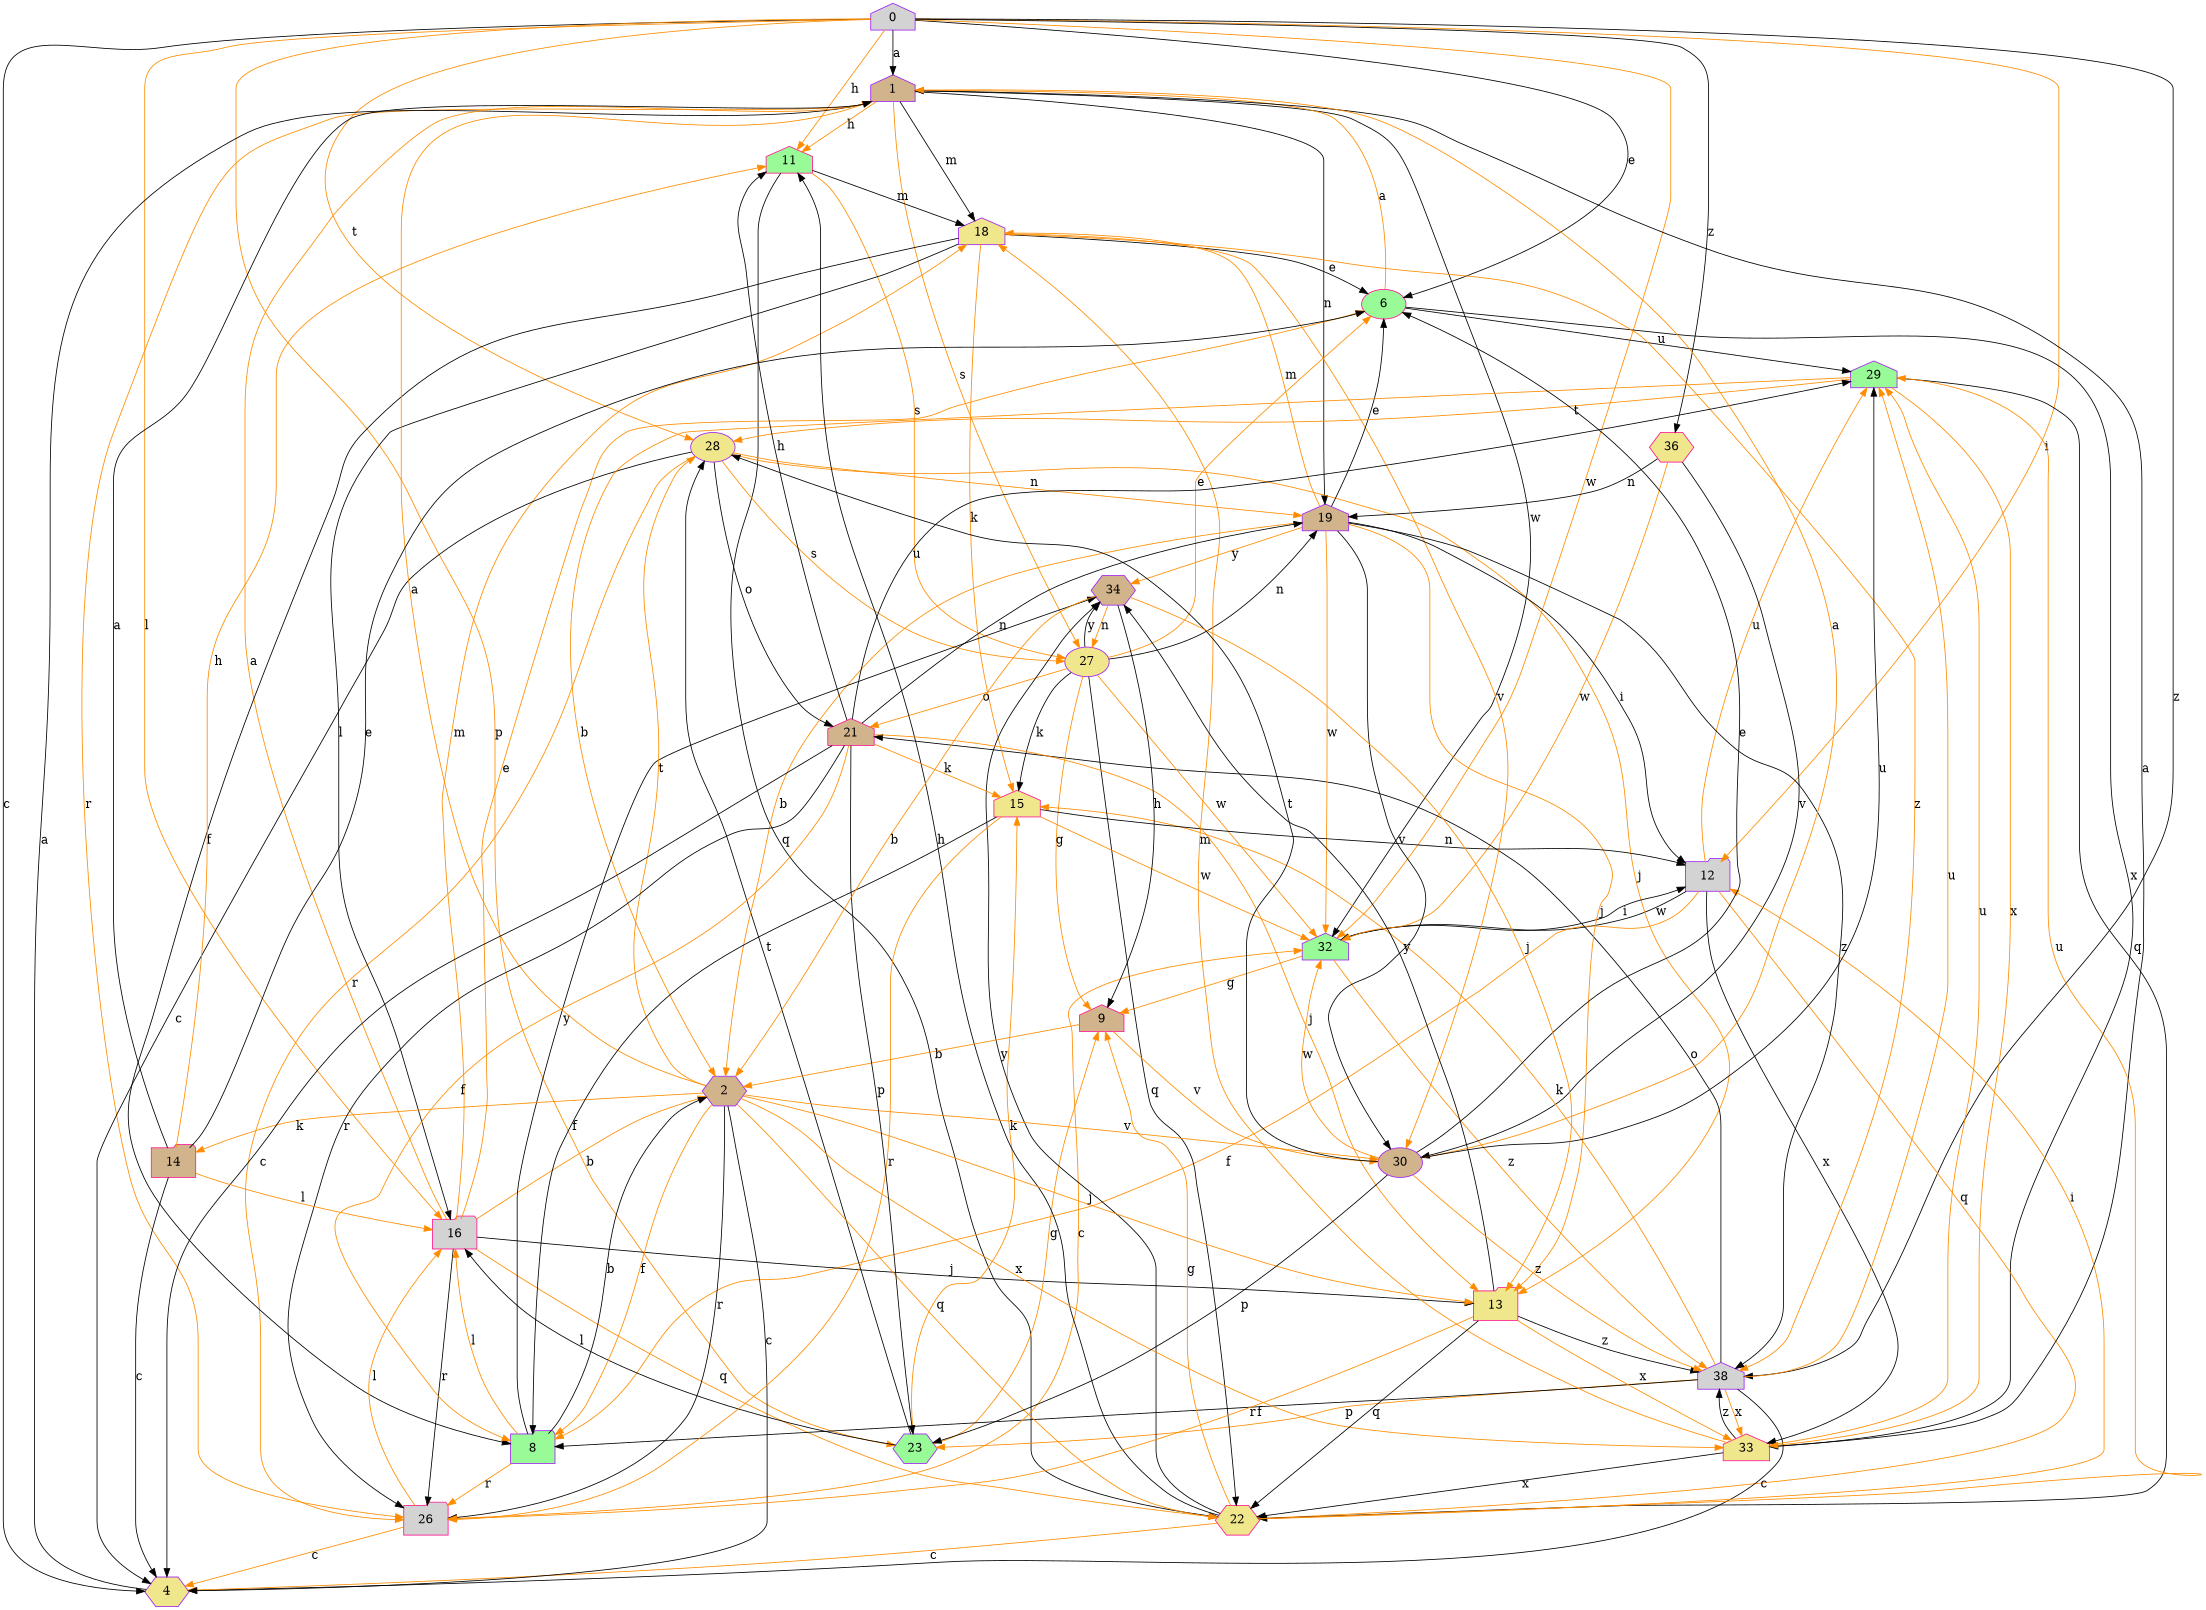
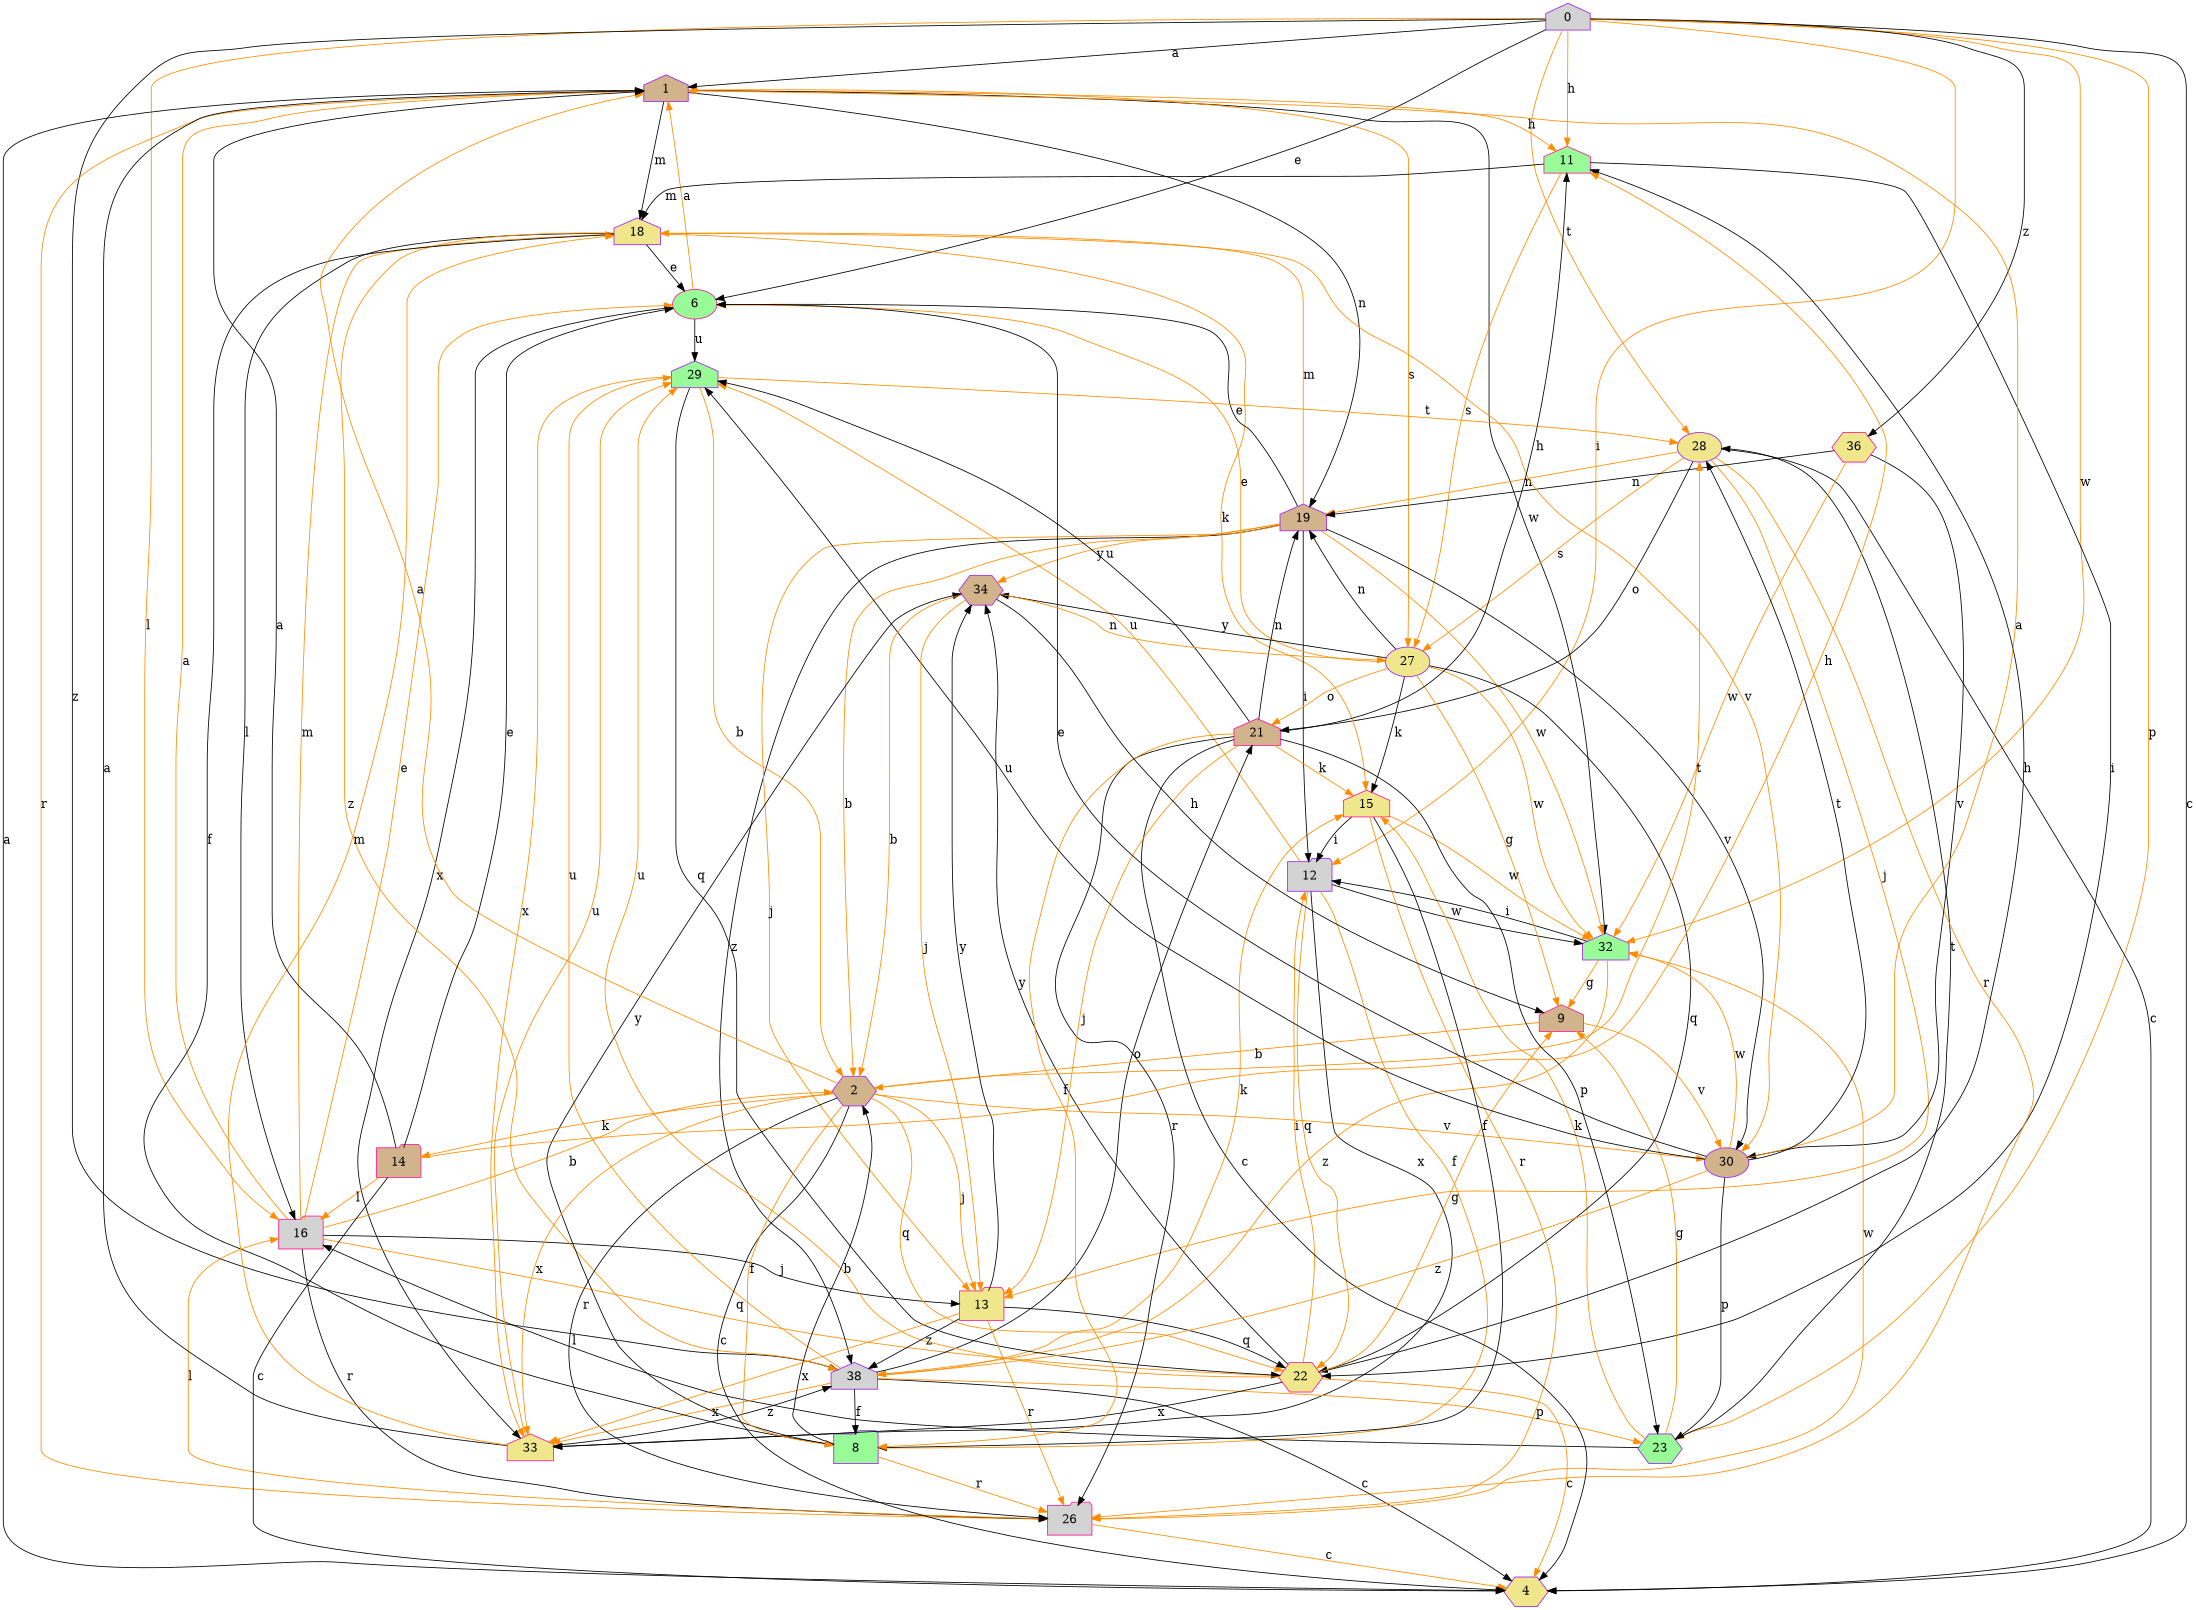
(786, 841) -> (2113, 769)
(1449, 841) -> (1336, 841)
(1081, 1234) -> (1869, 1234)
(472, 1351) -> none
(1494, 1484) -> (1014, 1424)
